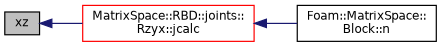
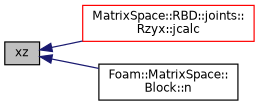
(282, 23) -> (75, 64)
